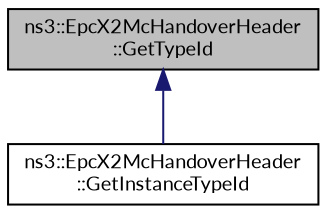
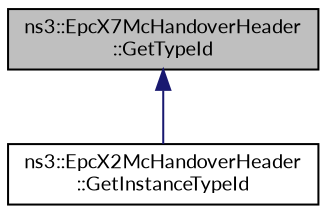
(163, 39) -> (163, 39)
